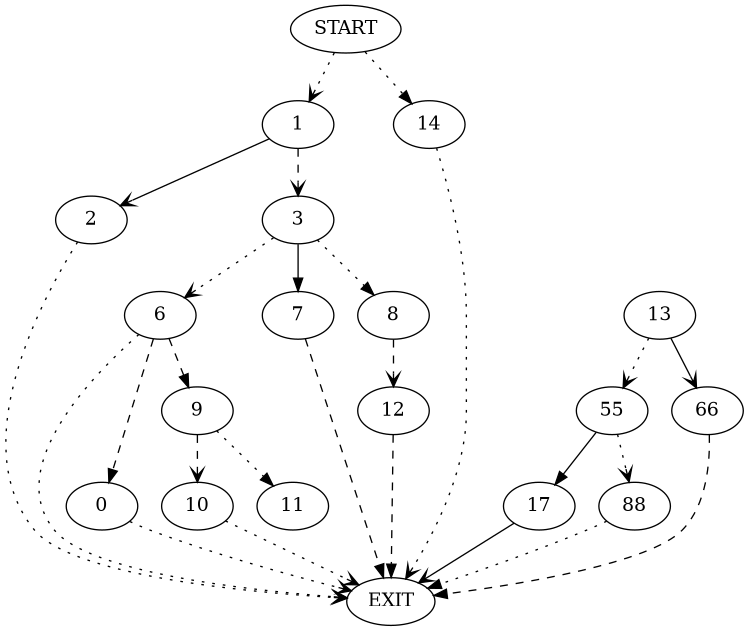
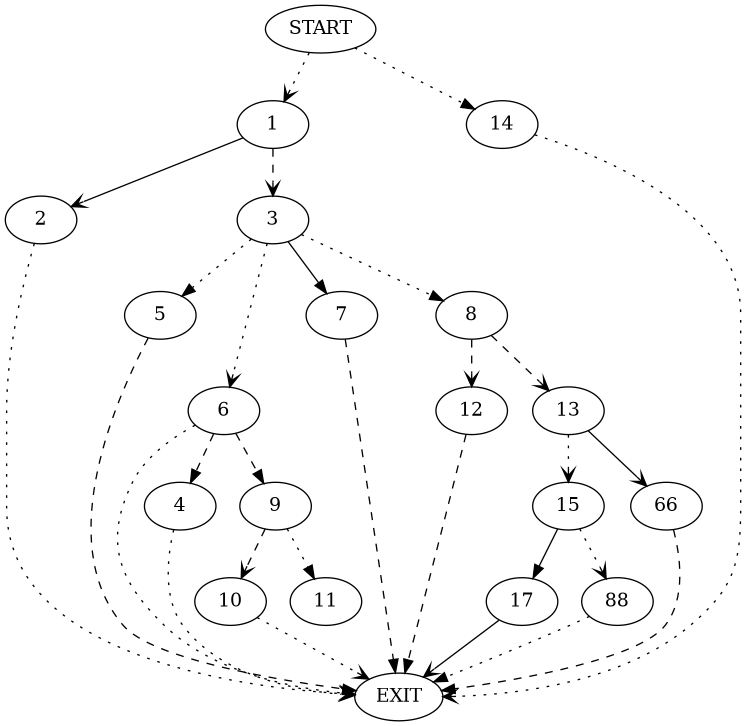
none -> (160, 315)
none -> (515, 358)
(612, 411) -> (568, 506)
(102, 506) -> (180, 506)
